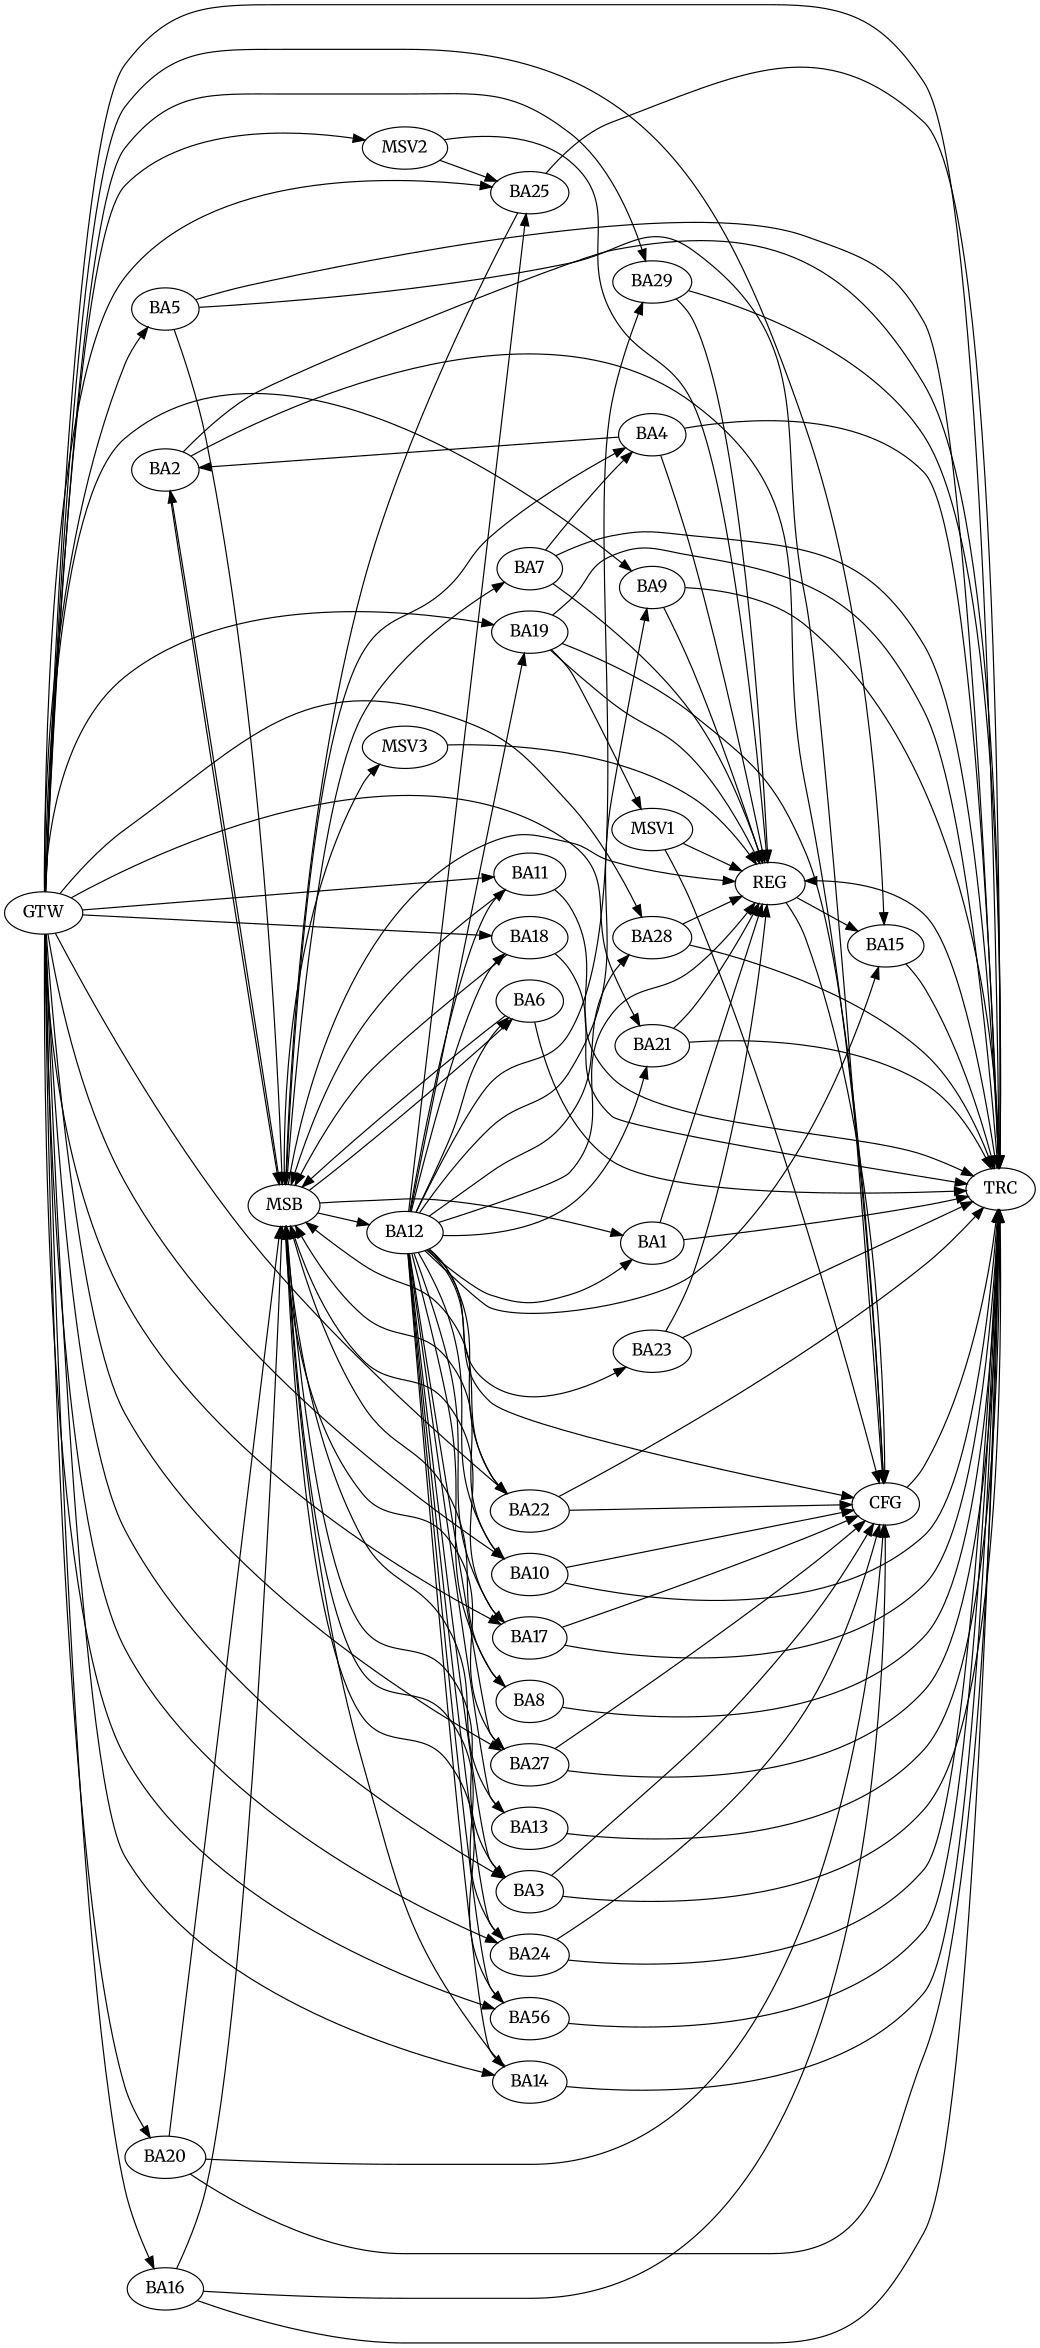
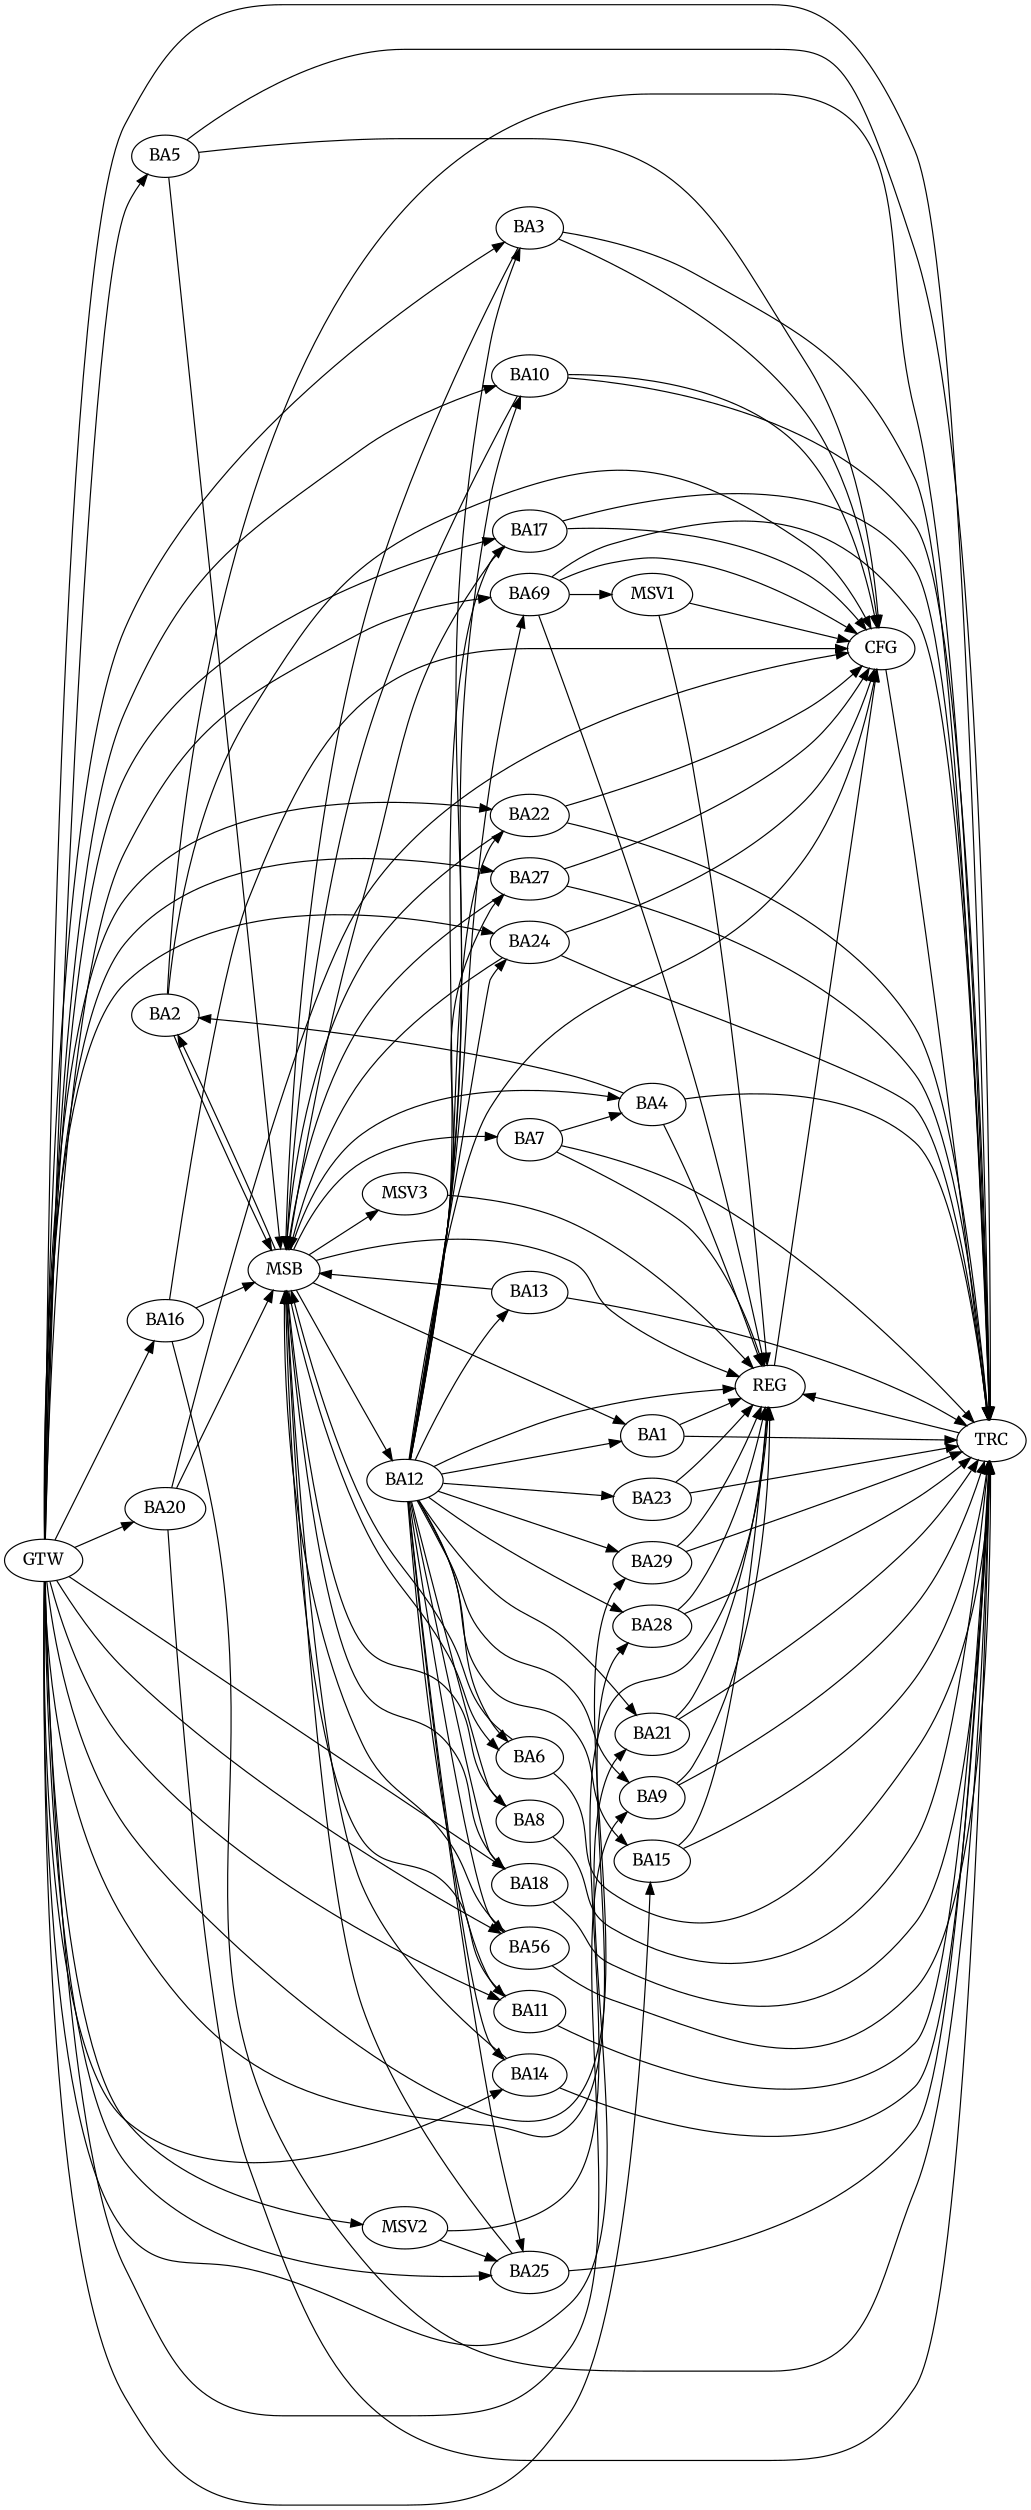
(530, 632) -> (530, 595)
(815, 907) -> (750, 1573)
